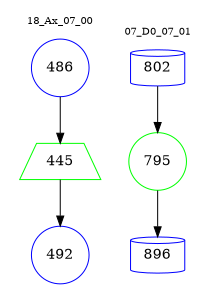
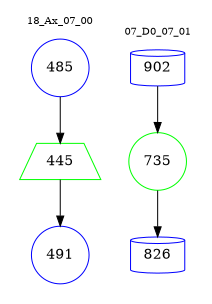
(60, 68) -> (60, 68)
(158, 68) -> (158, 68)
(158, 161) -> (158, 161)
(60, 255) -> (60, 255)
(158, 255) -> (158, 255)
